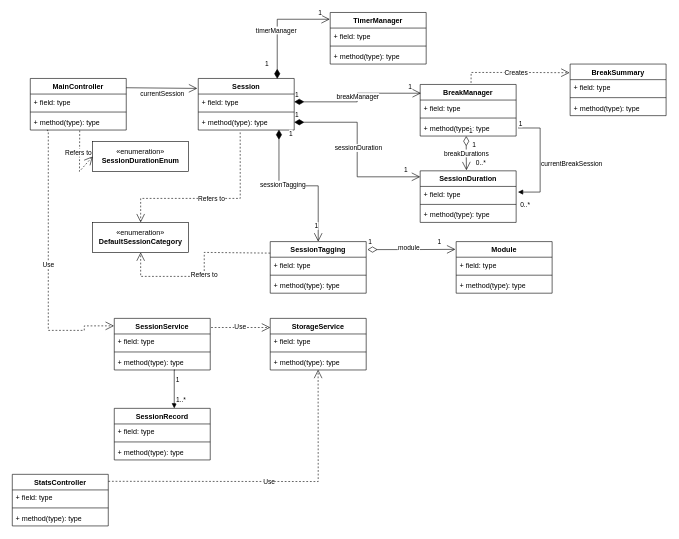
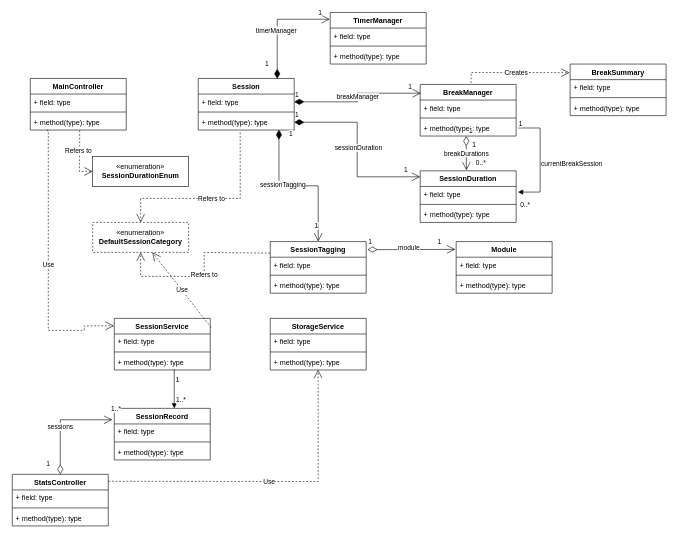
(180, 88) -> none
(141, 156) -> (141, 171)
(141, 237) -> (141, 237)
(240, 327) -> (182, 290)
none -> (62, 420)
